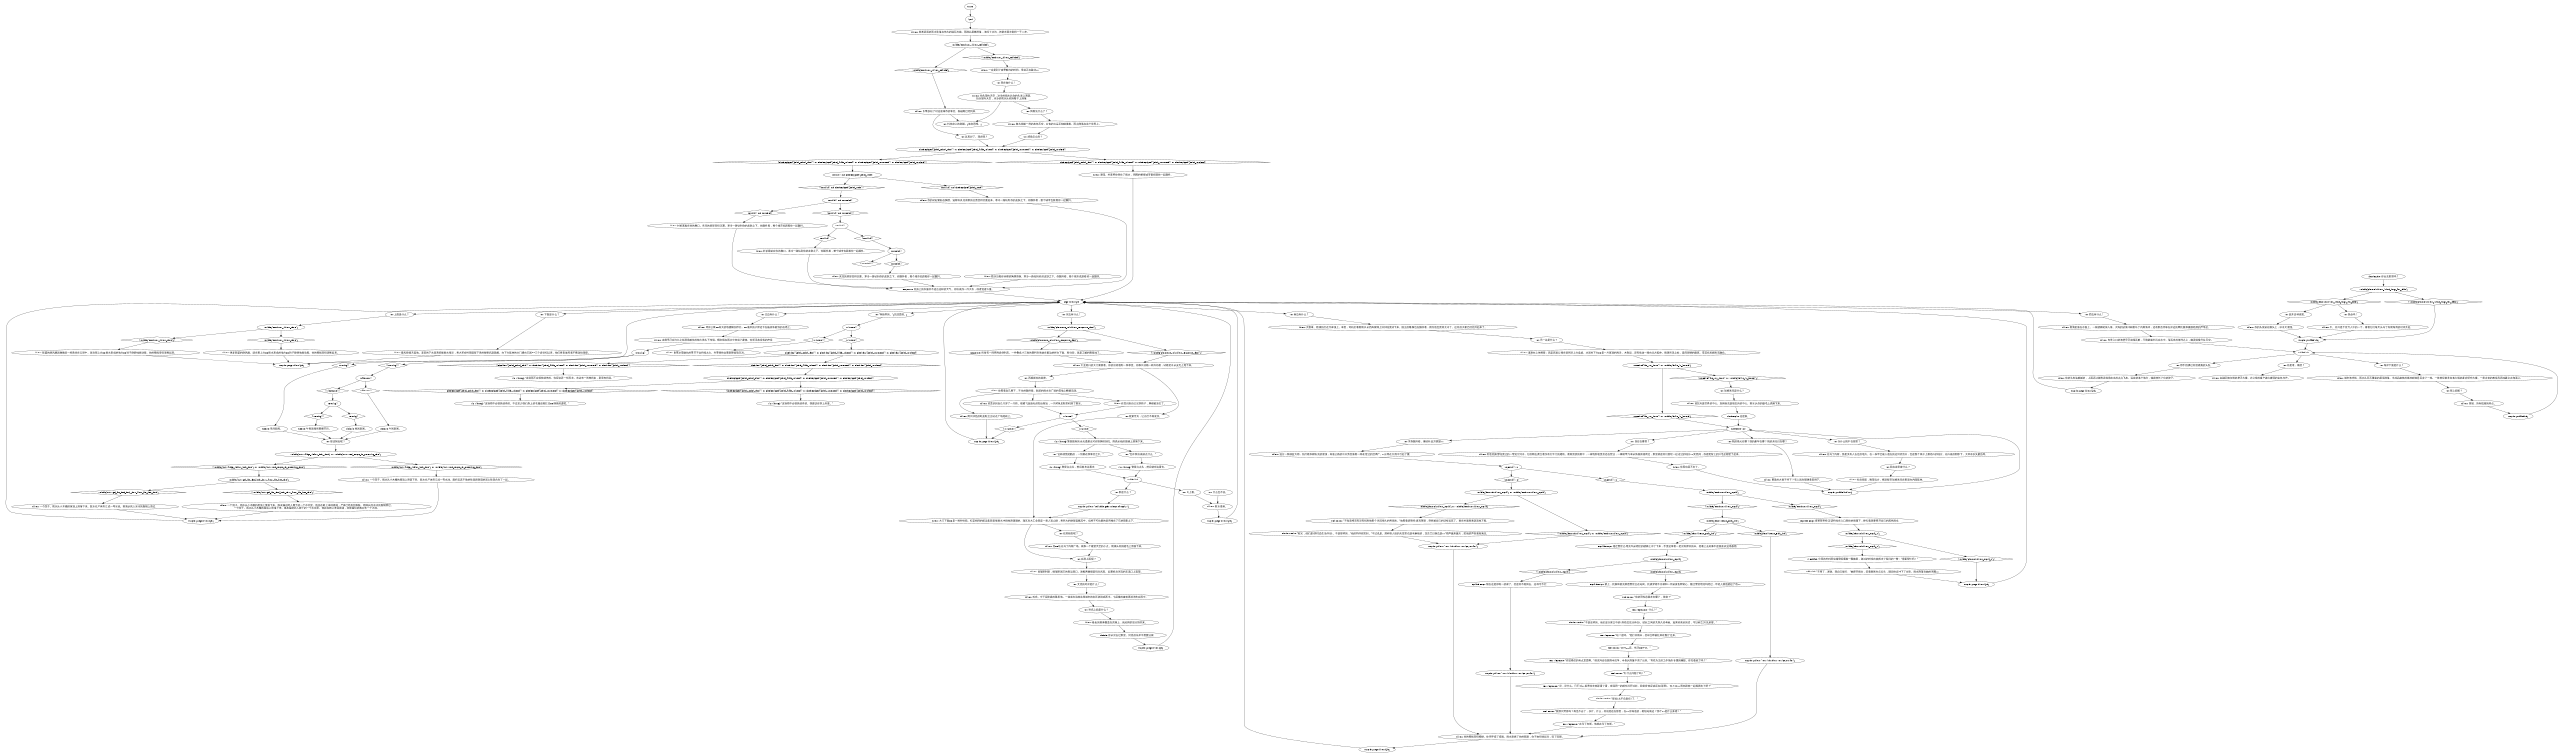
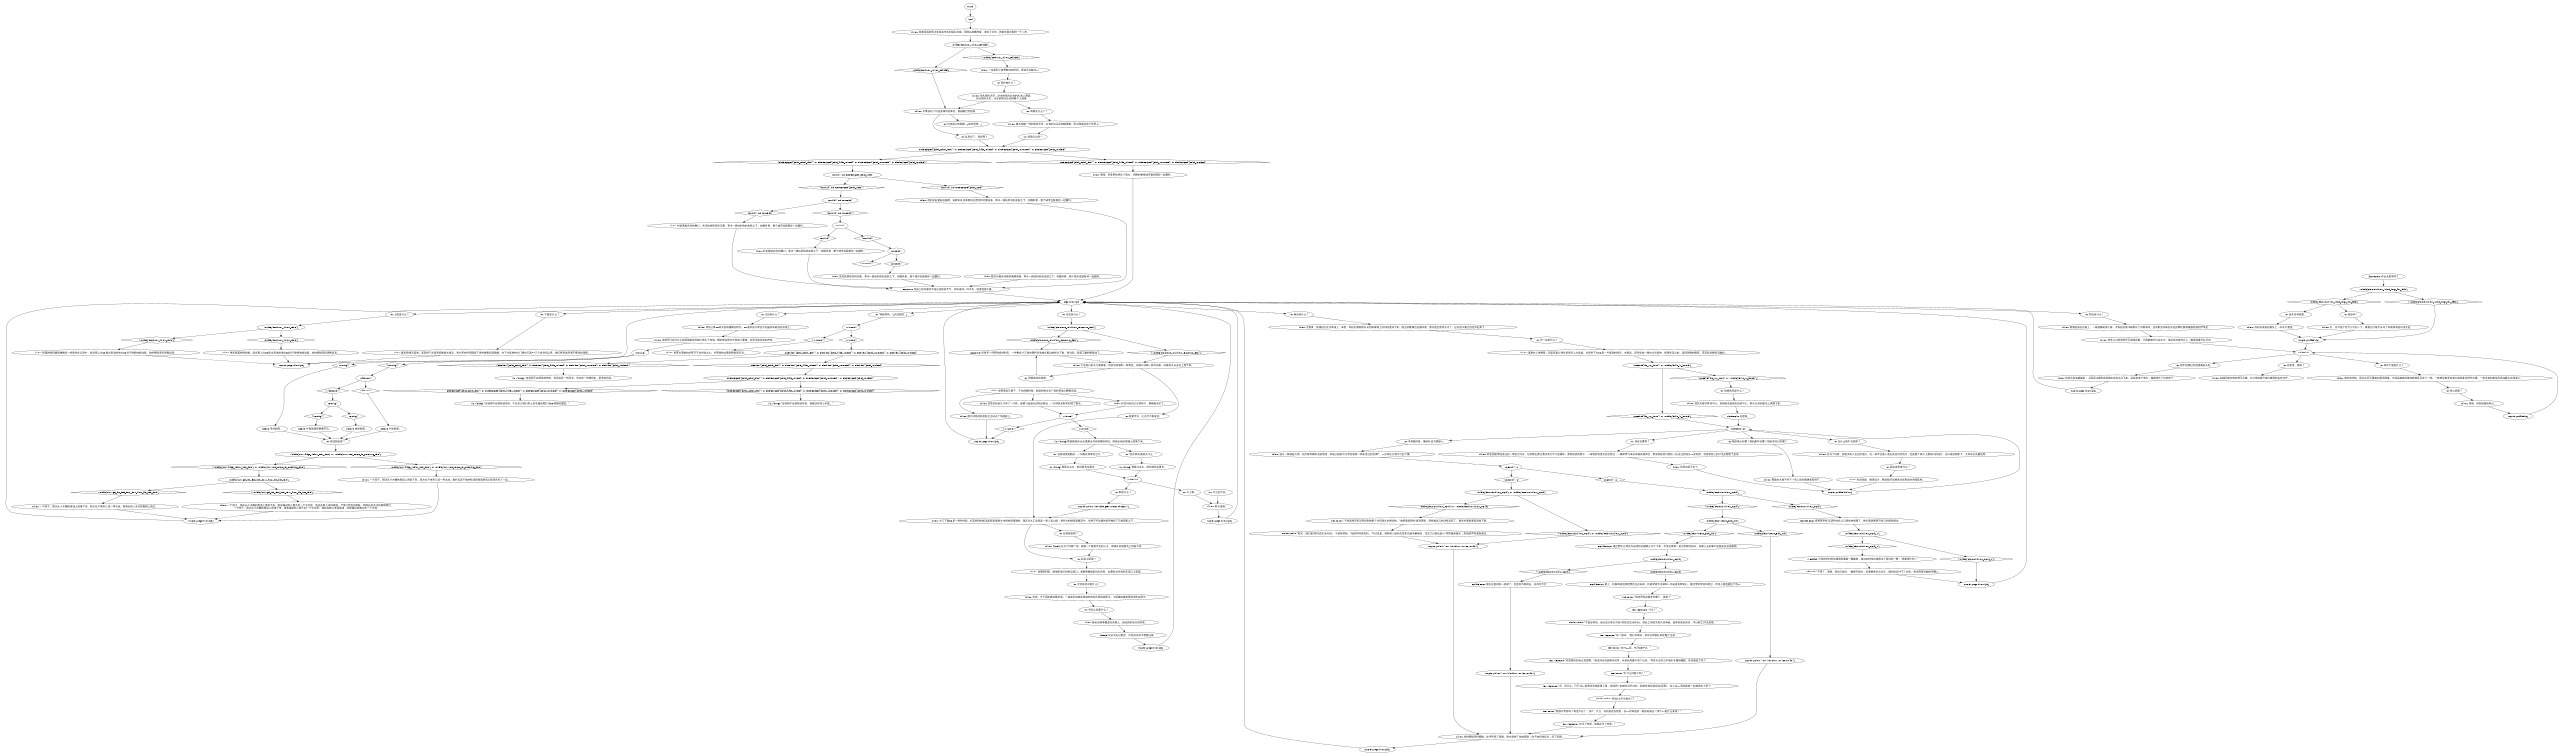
(991, 114) -> (973, 105)
(1036, 384) -> (1036, 366)
